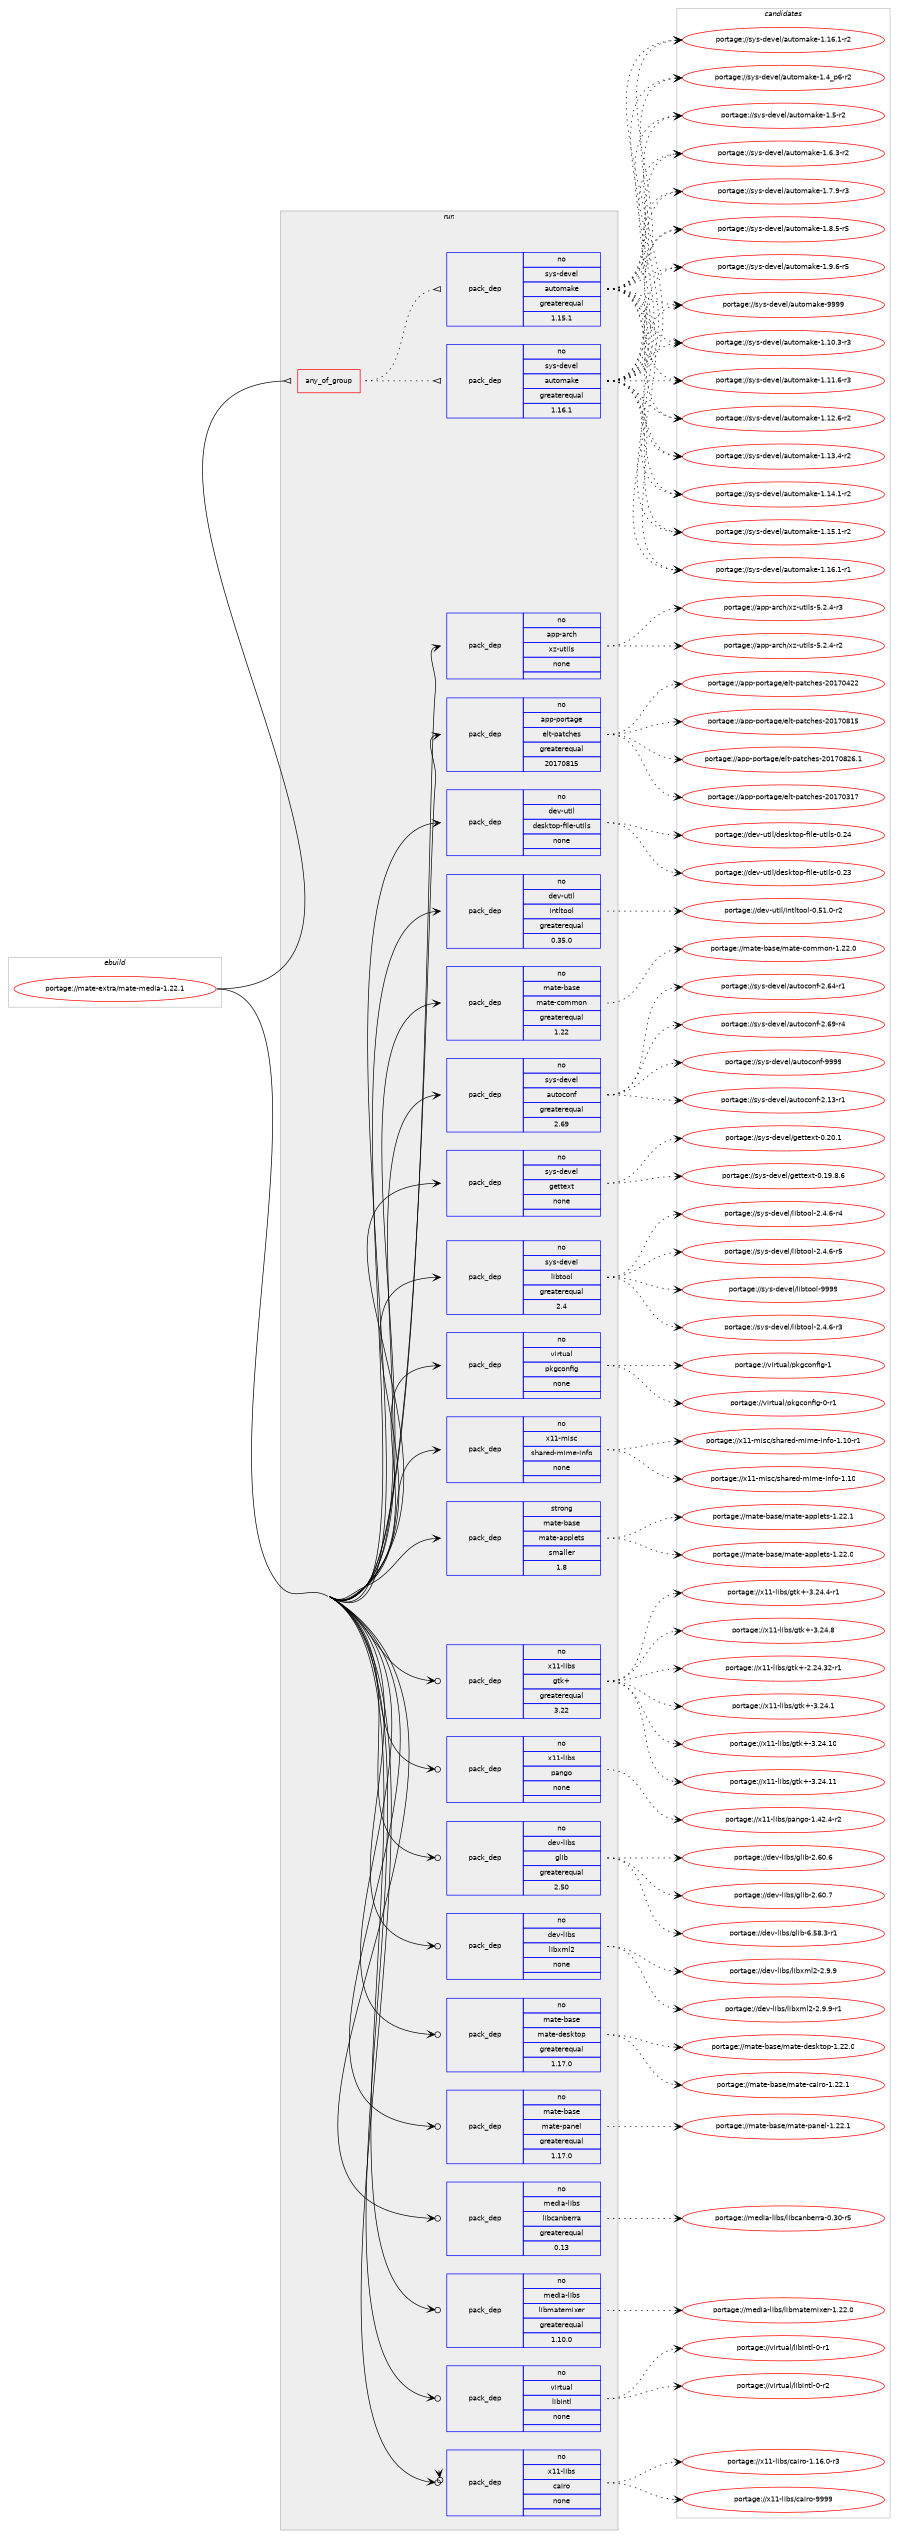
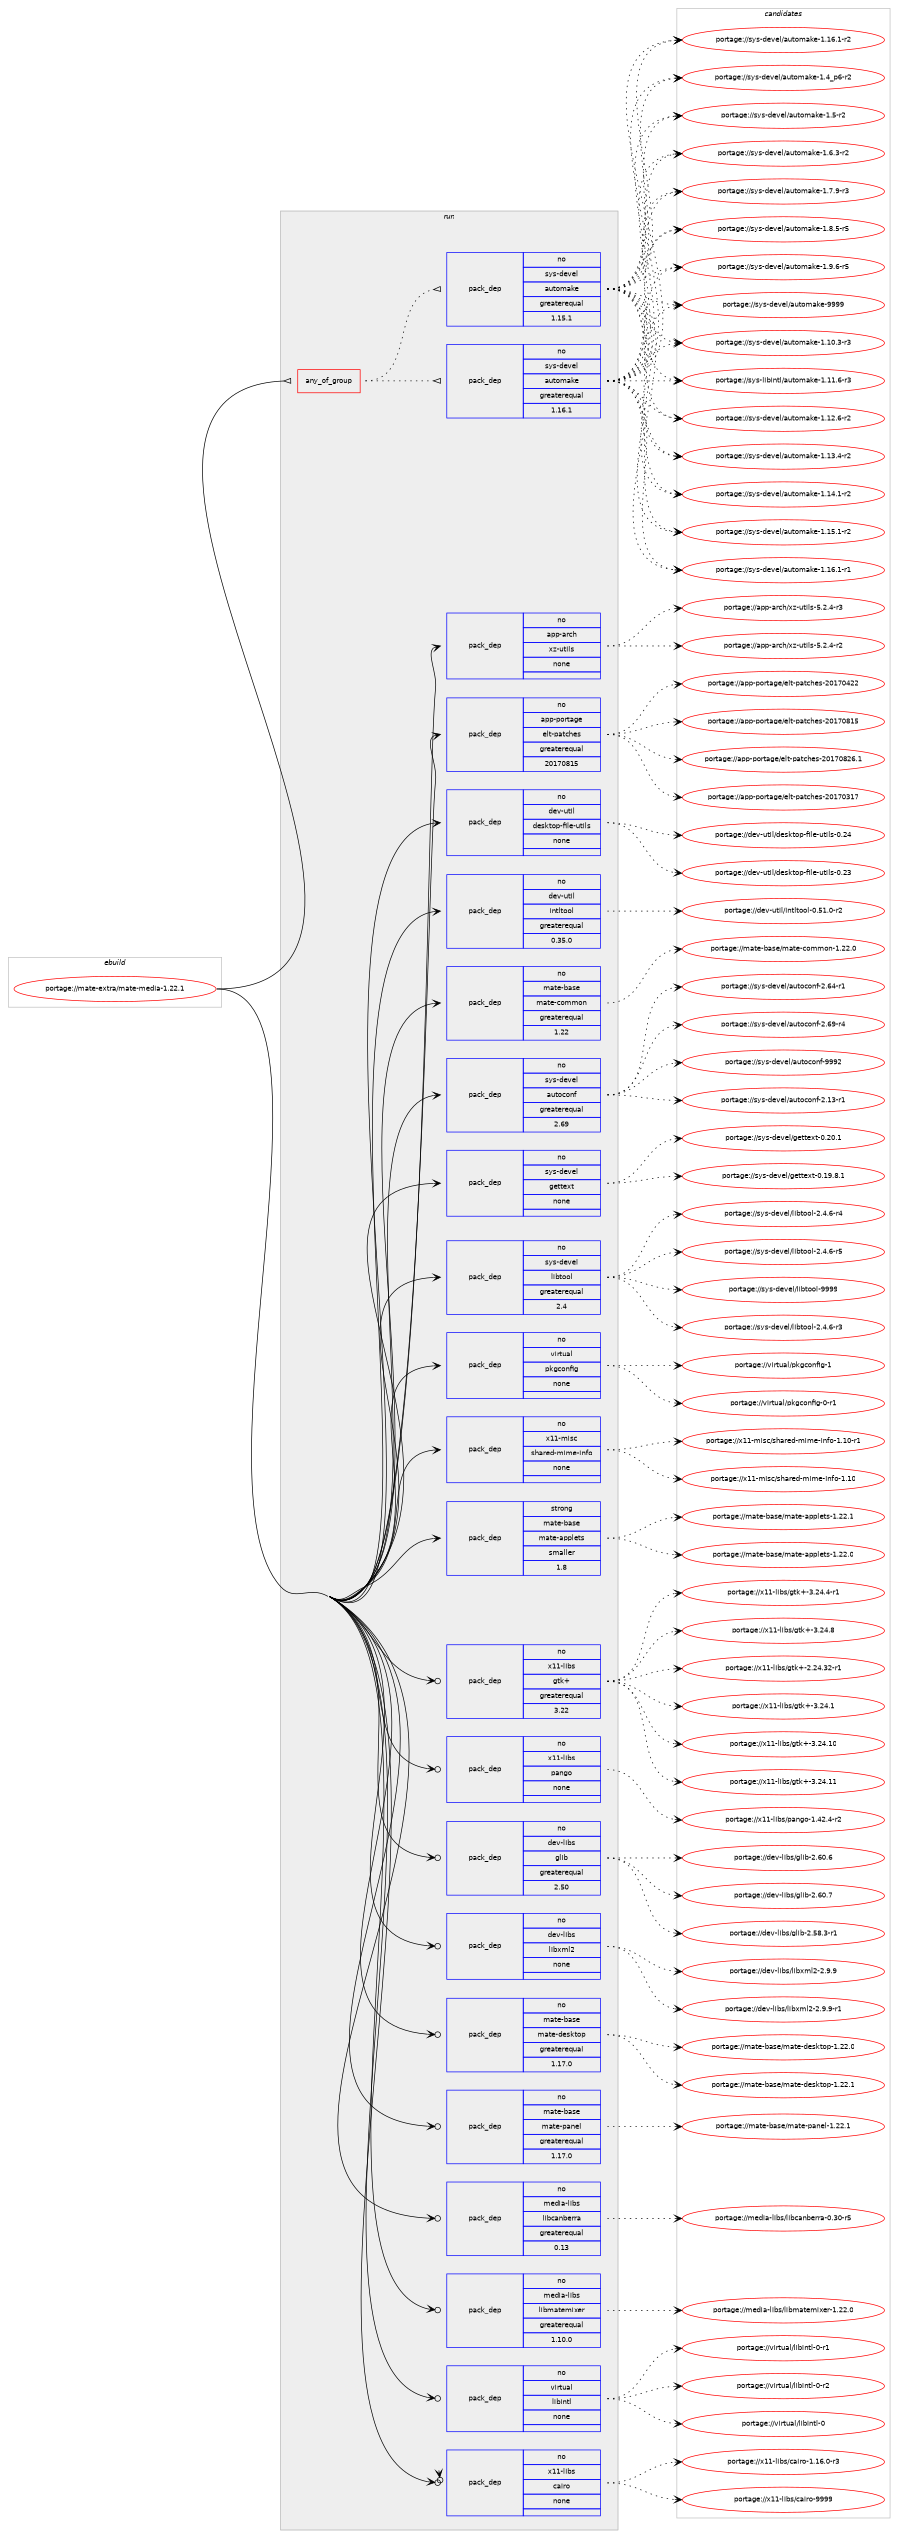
(783, 381) -> (783, 381)
(783, 1063) -> (783, 1063)
(783, 1176) -> (783, 1176)
(783, 1934) -> (783, 1934)
(783, 2085) -> (783, 2085)
none -> (783, 2424)
